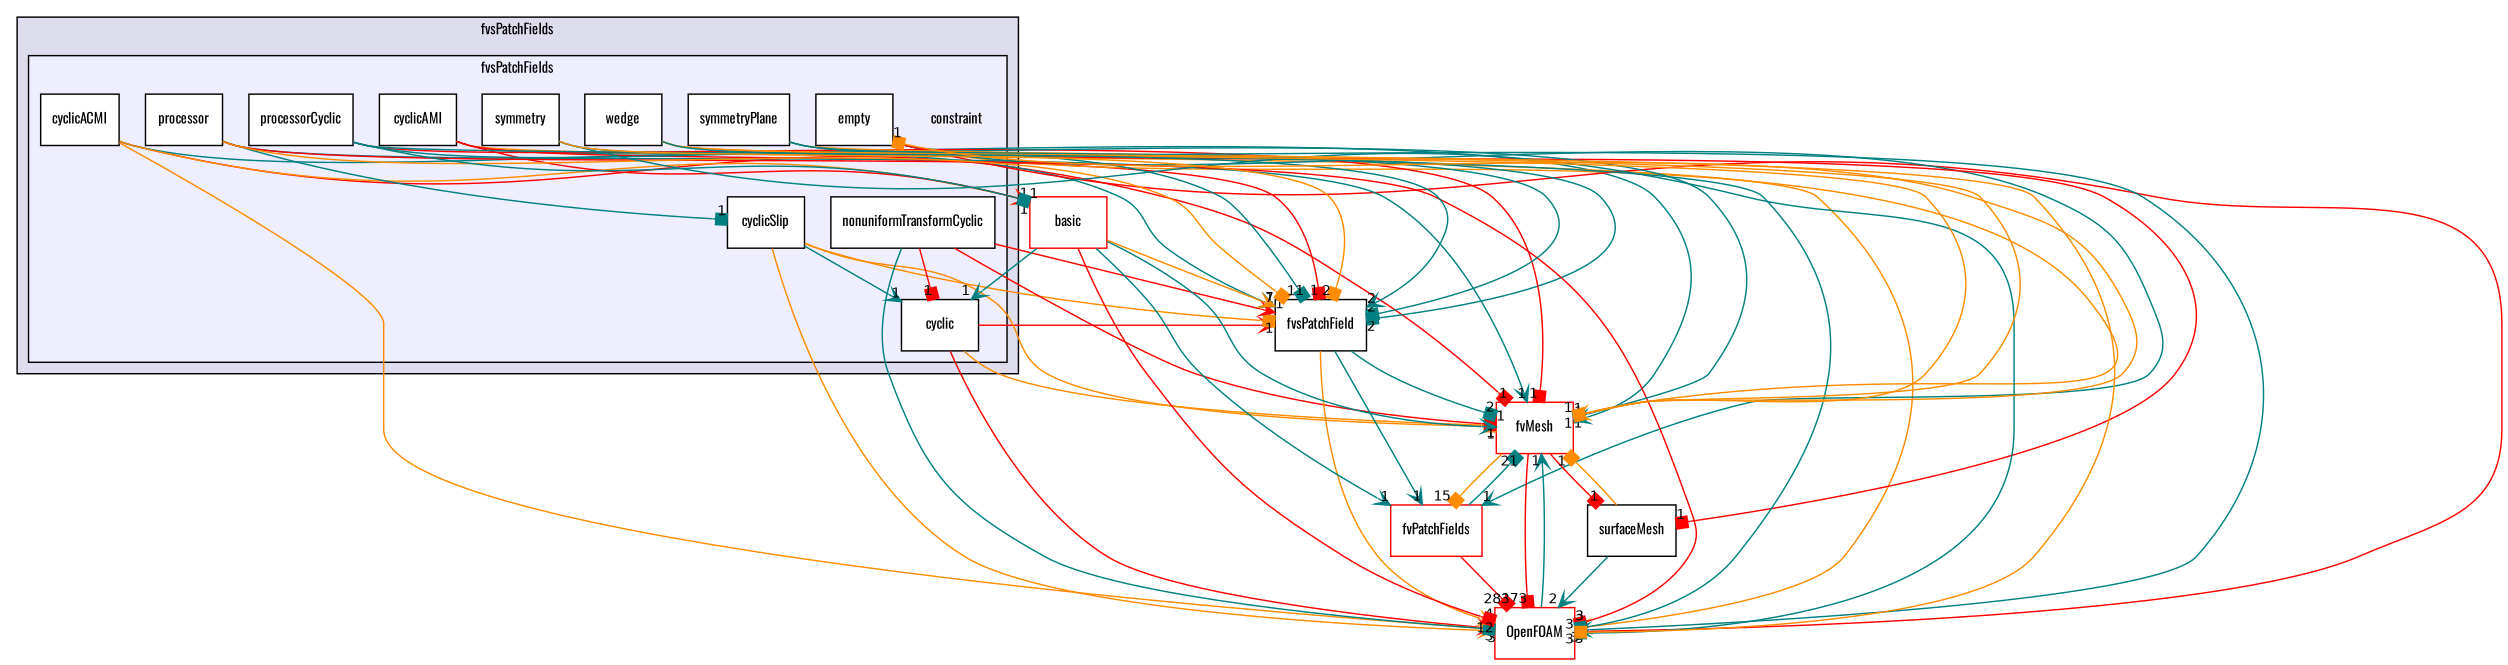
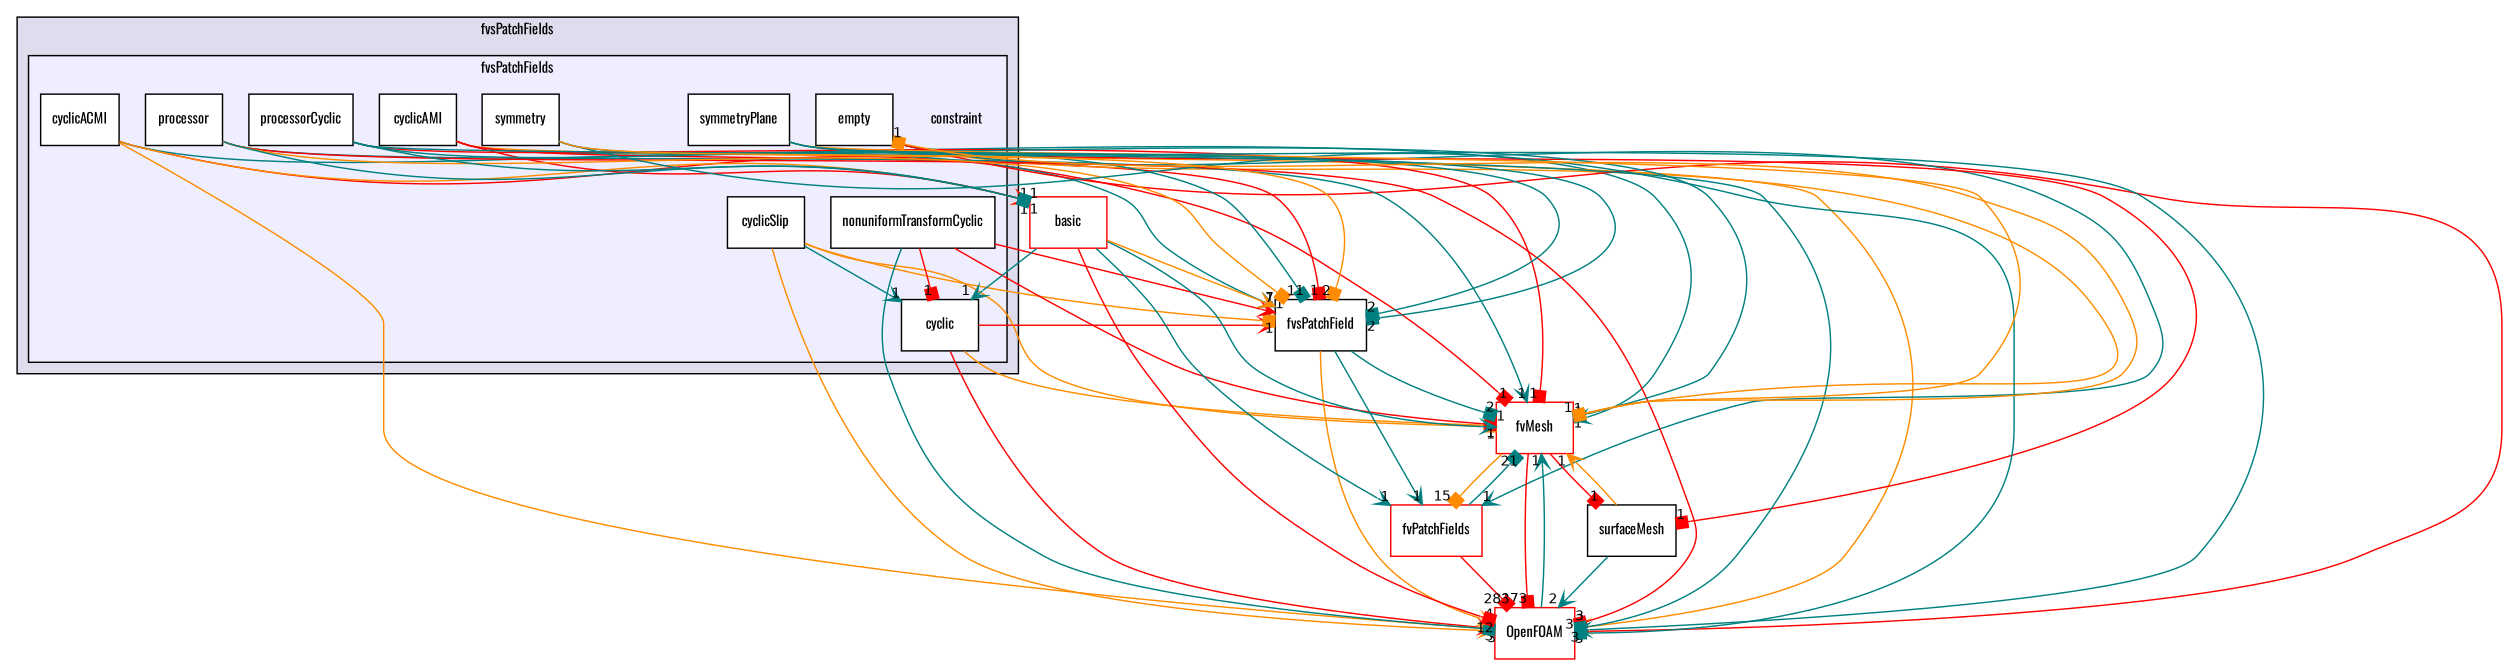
(623, 120) -> none
(465, 194) -> (619, 173)
(1597, 484) -> (1597, 484)
